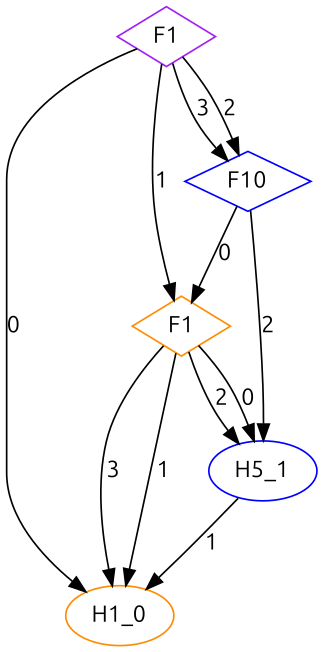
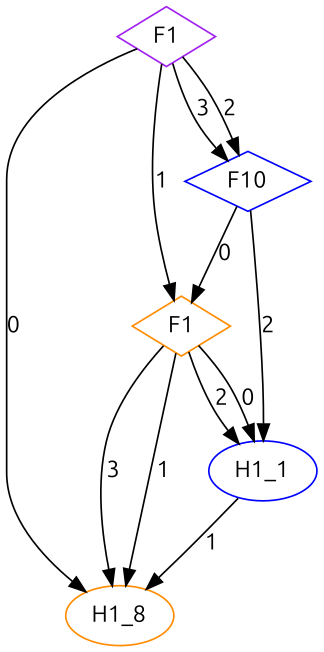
(263, 471) -> (263, 471)
(120, 616) -> (120, 616)
